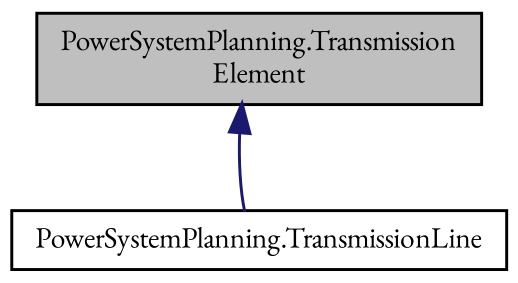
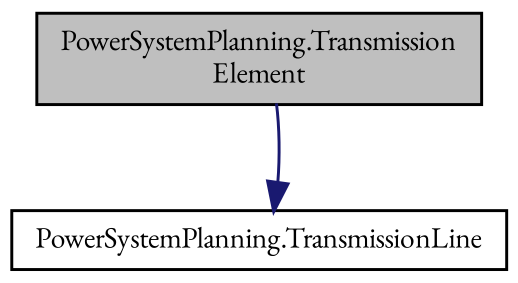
(240, 173) -> (279, 143)
